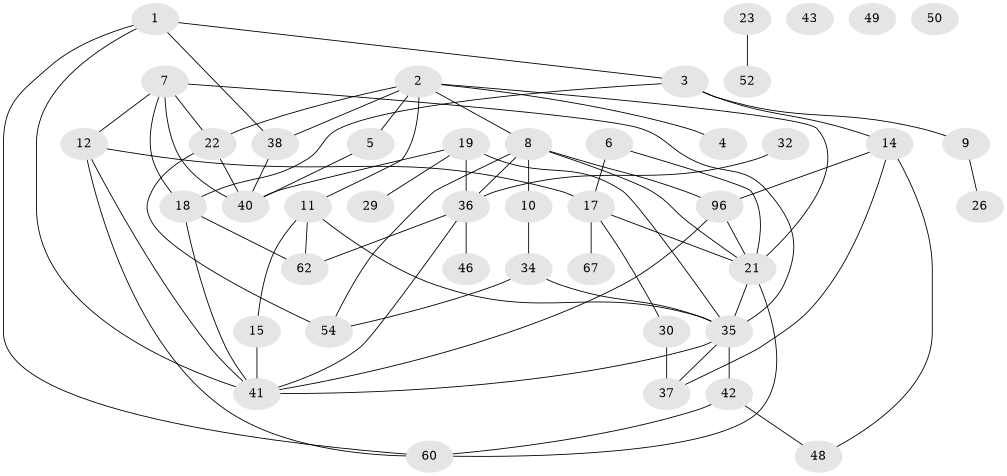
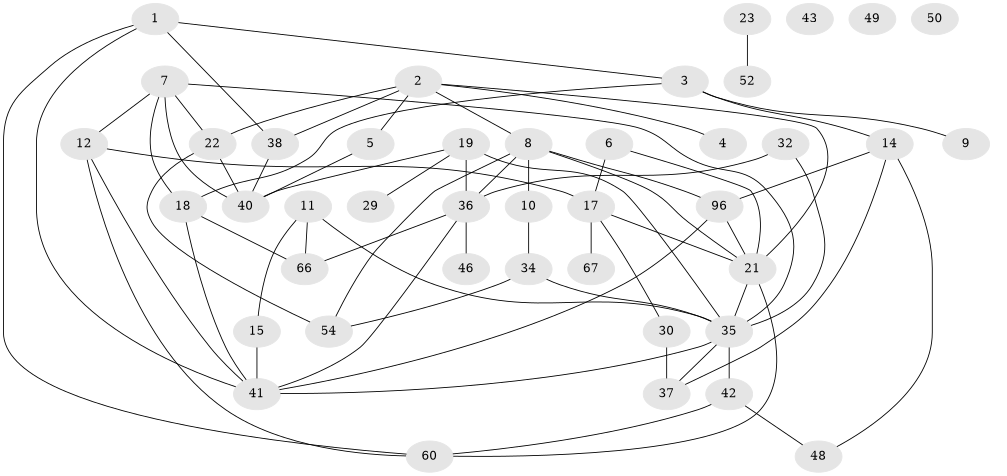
(407, 152) -> none
(980, 207) -> none
none -> (823, 257)
(305, 269) -> (305, 269)
